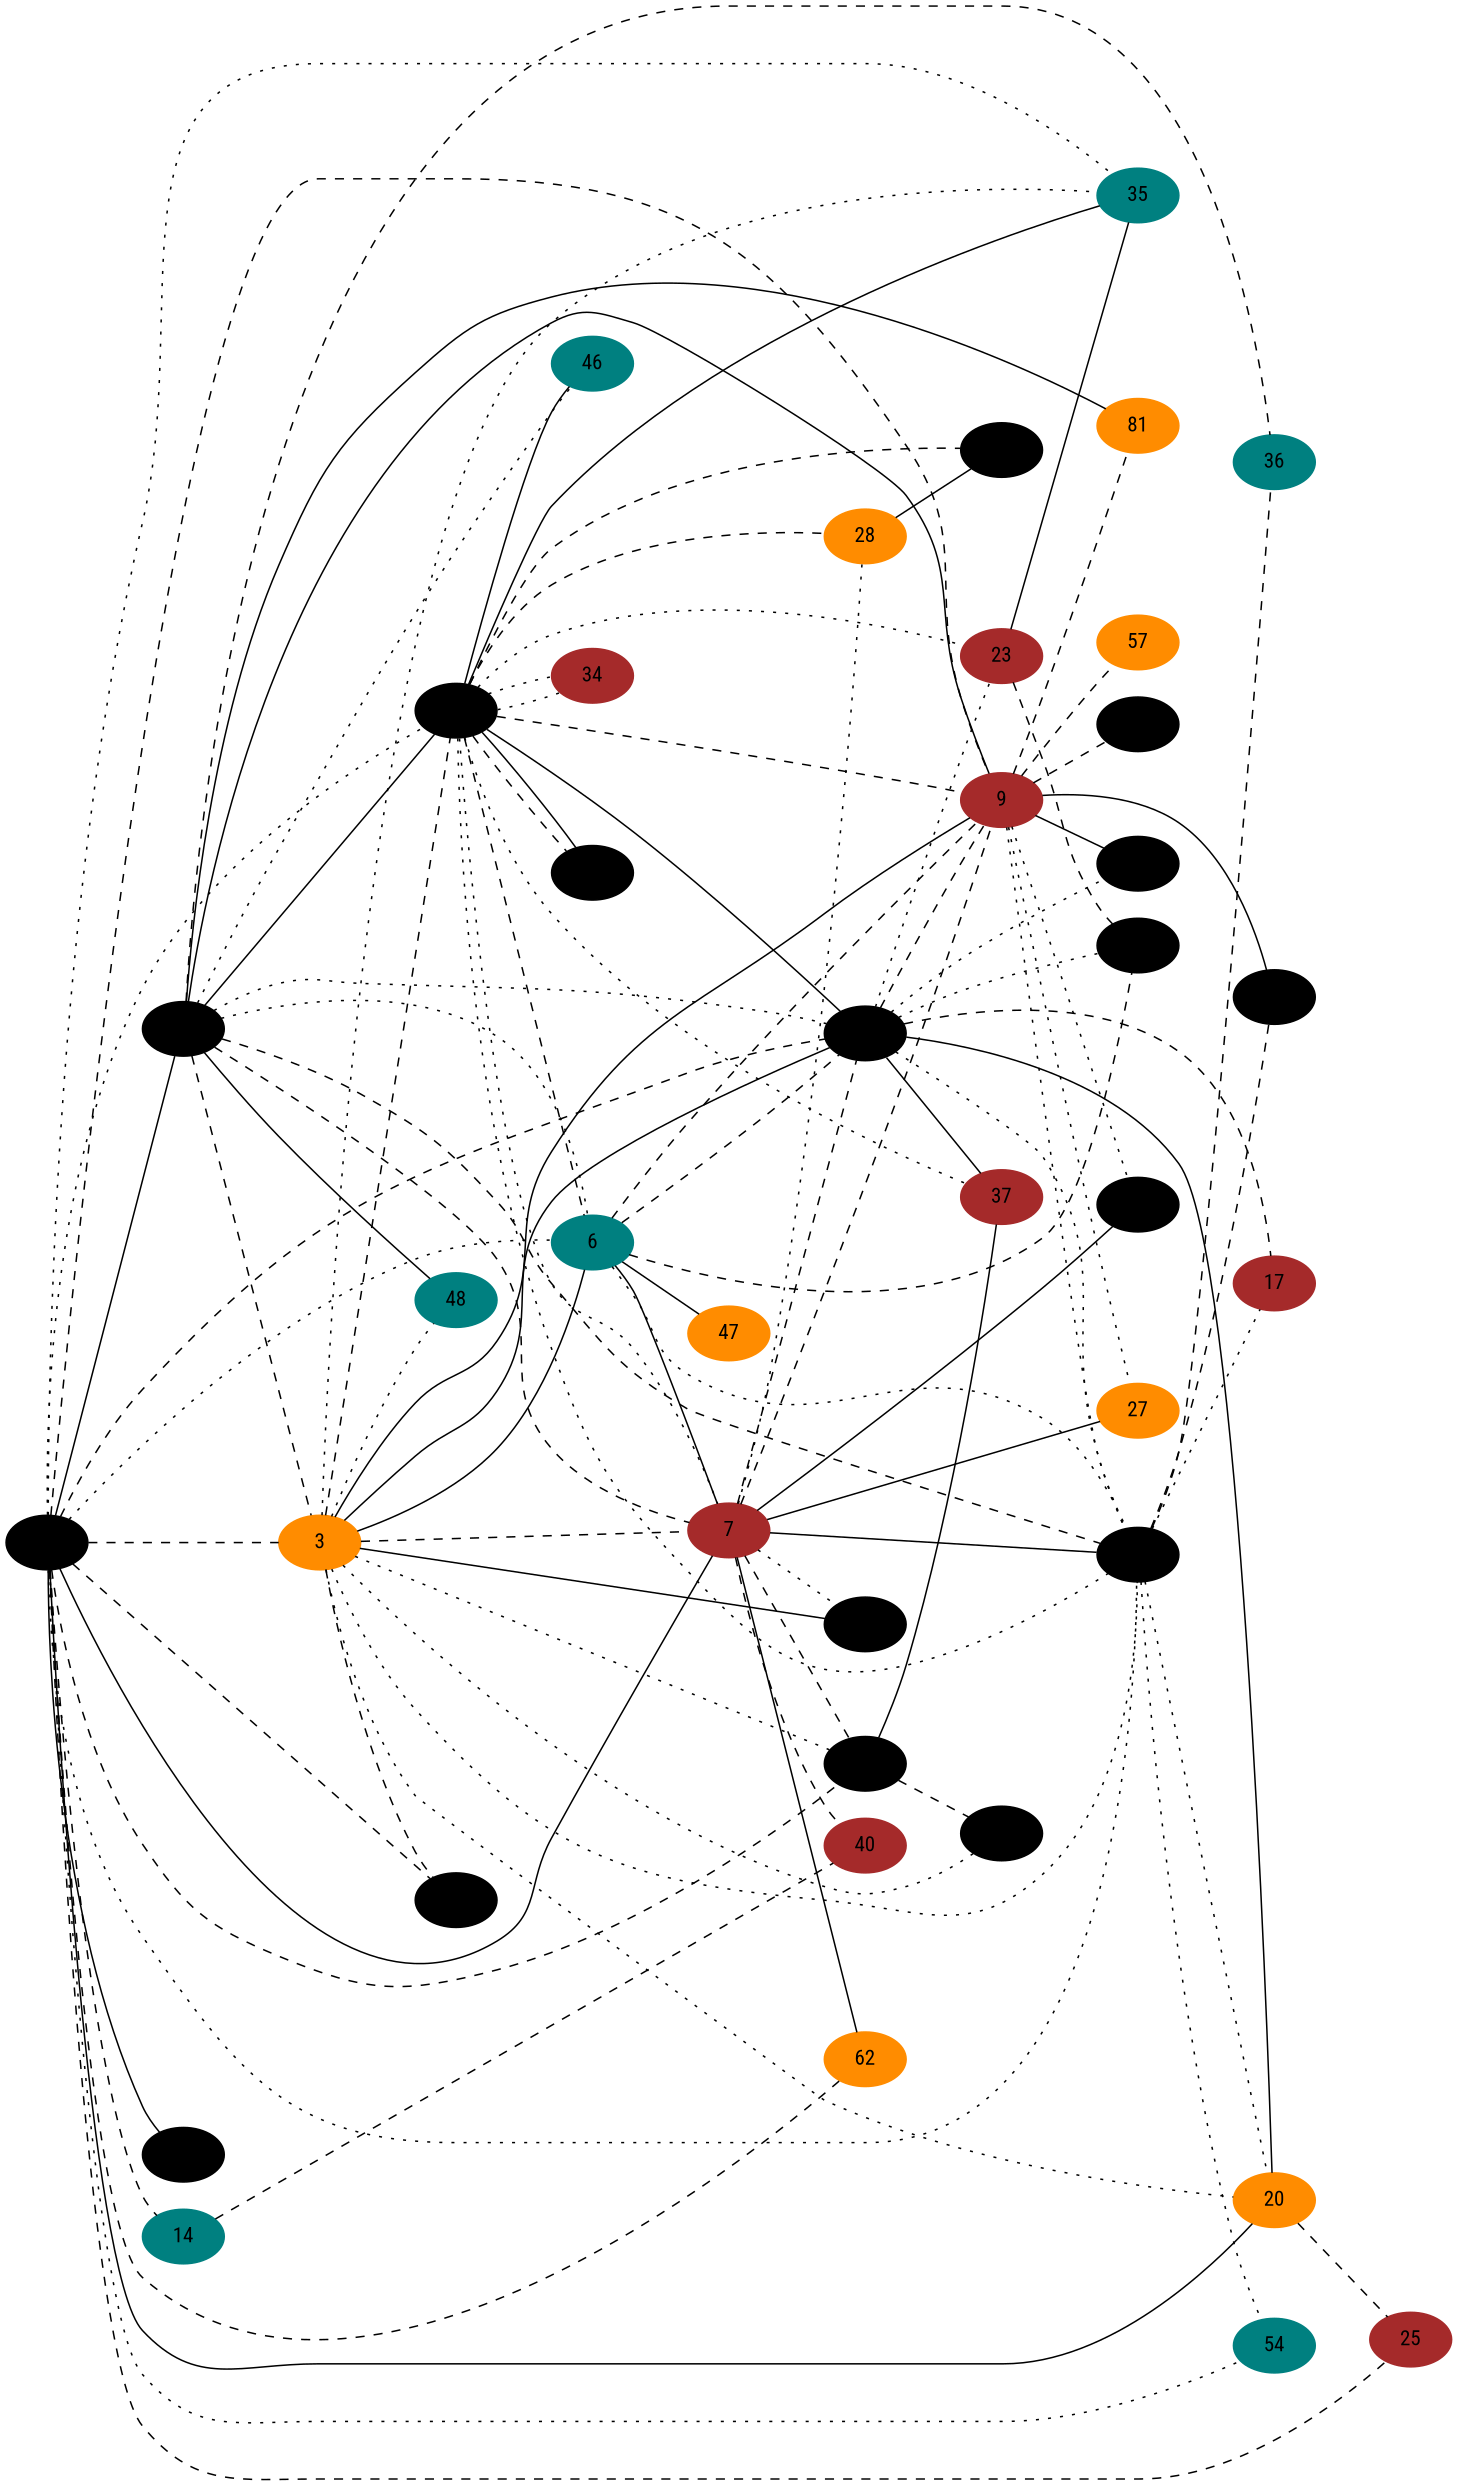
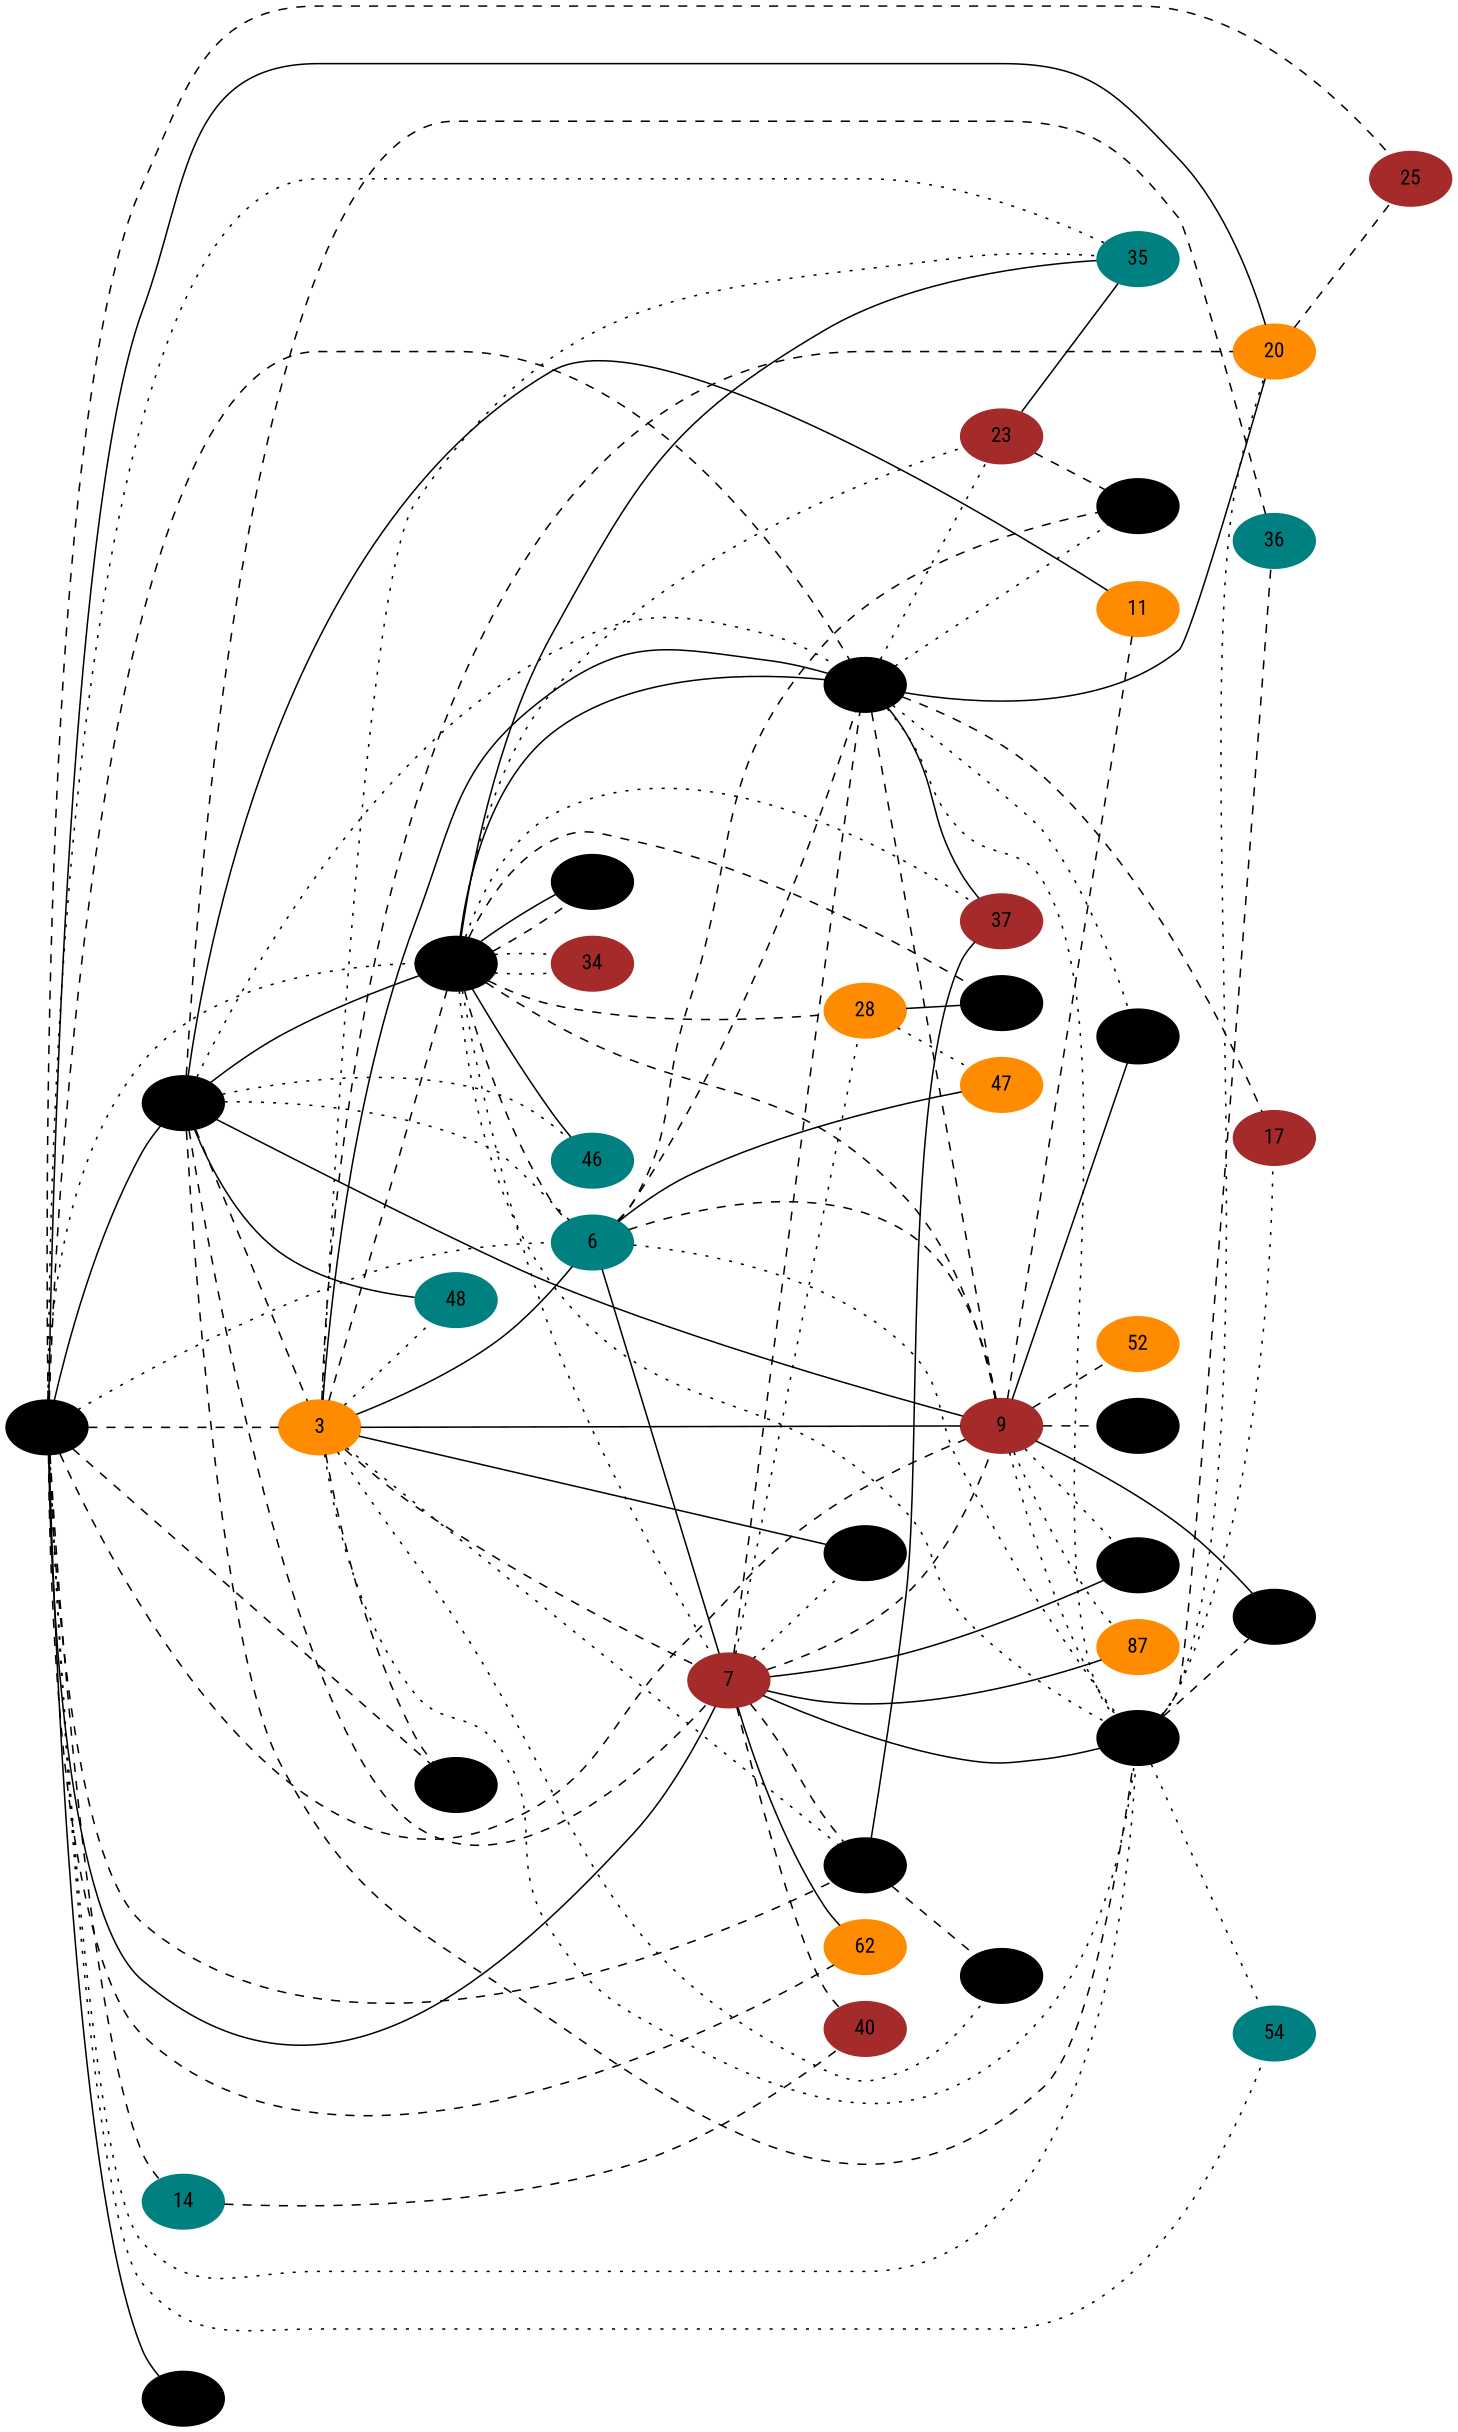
(1138, 426) -> (1138, 609)
(1138, 642) -> (1138, 1344)
none -> (921, 1041)
(1138, 1411) -> (1138, 1647)
(690, 2002) -> (505, 601)
